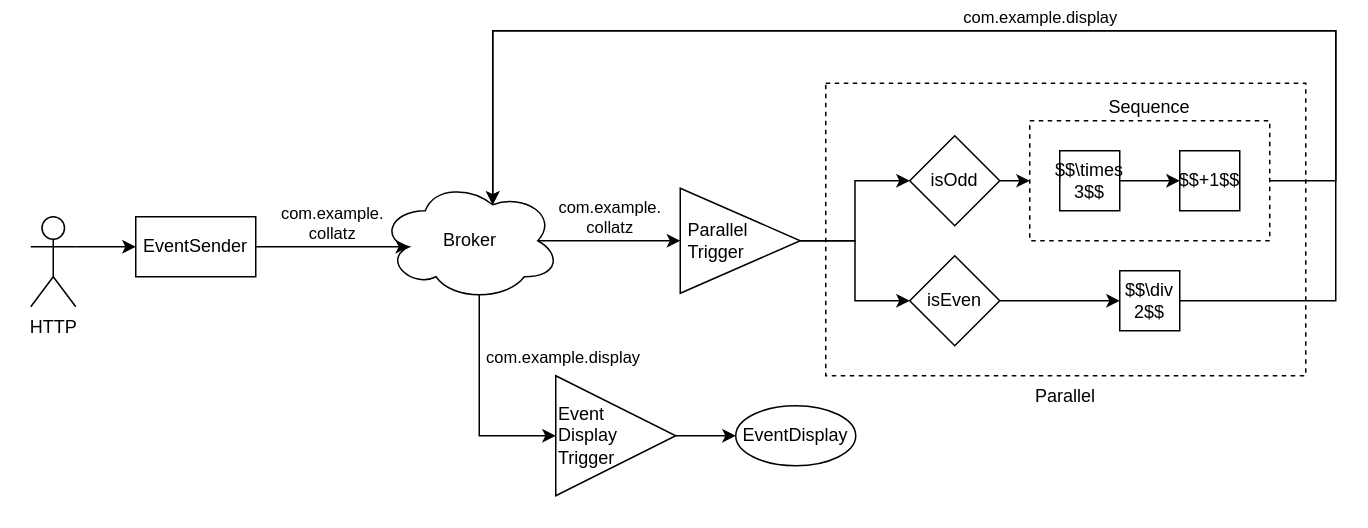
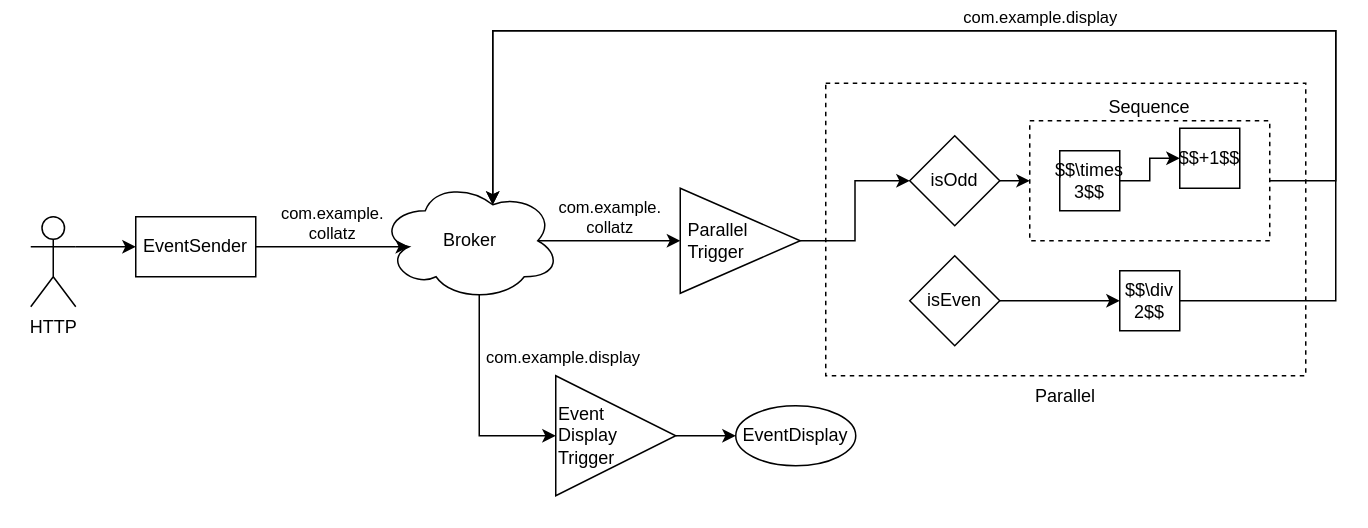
(1210, 181) -> (1210, 158)
(855, 294) -> none
